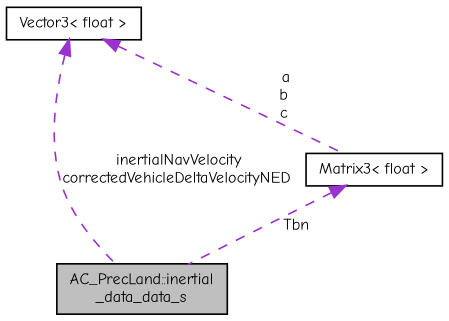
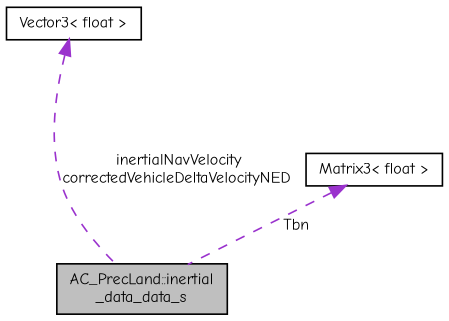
(232, 100) -> none
